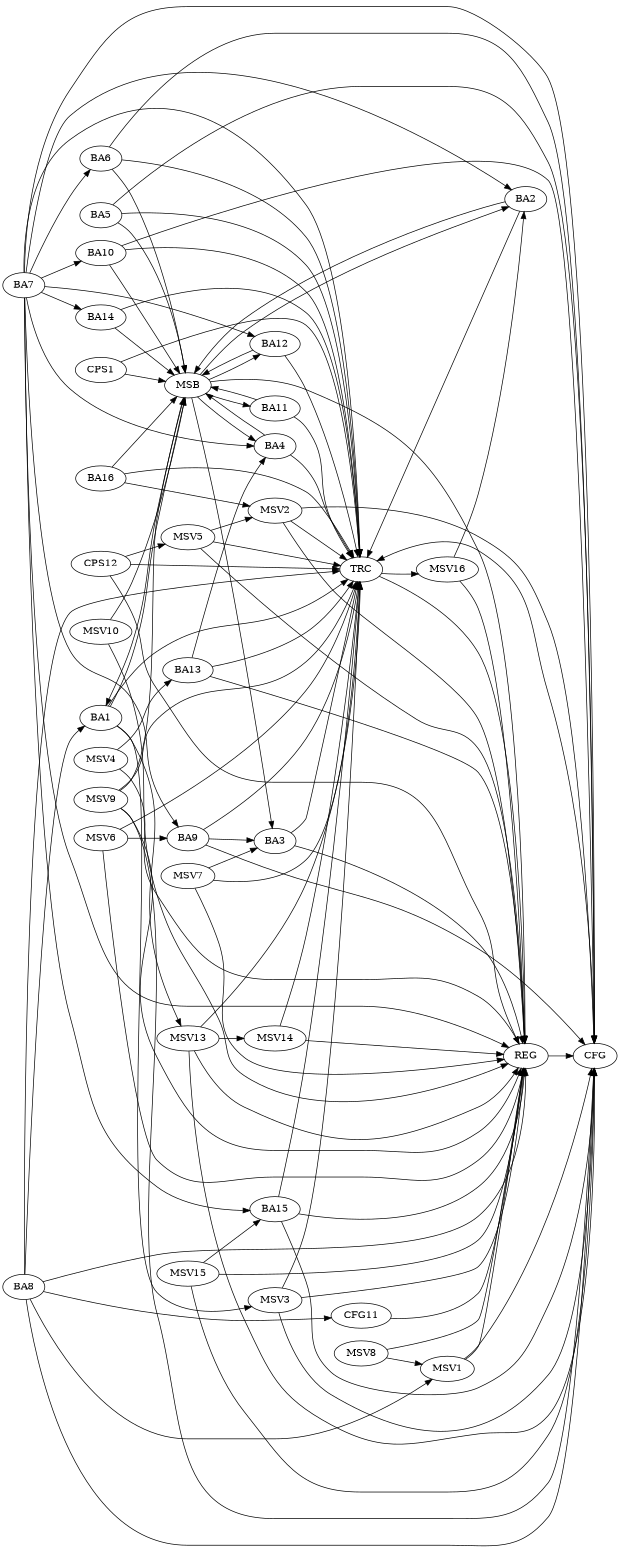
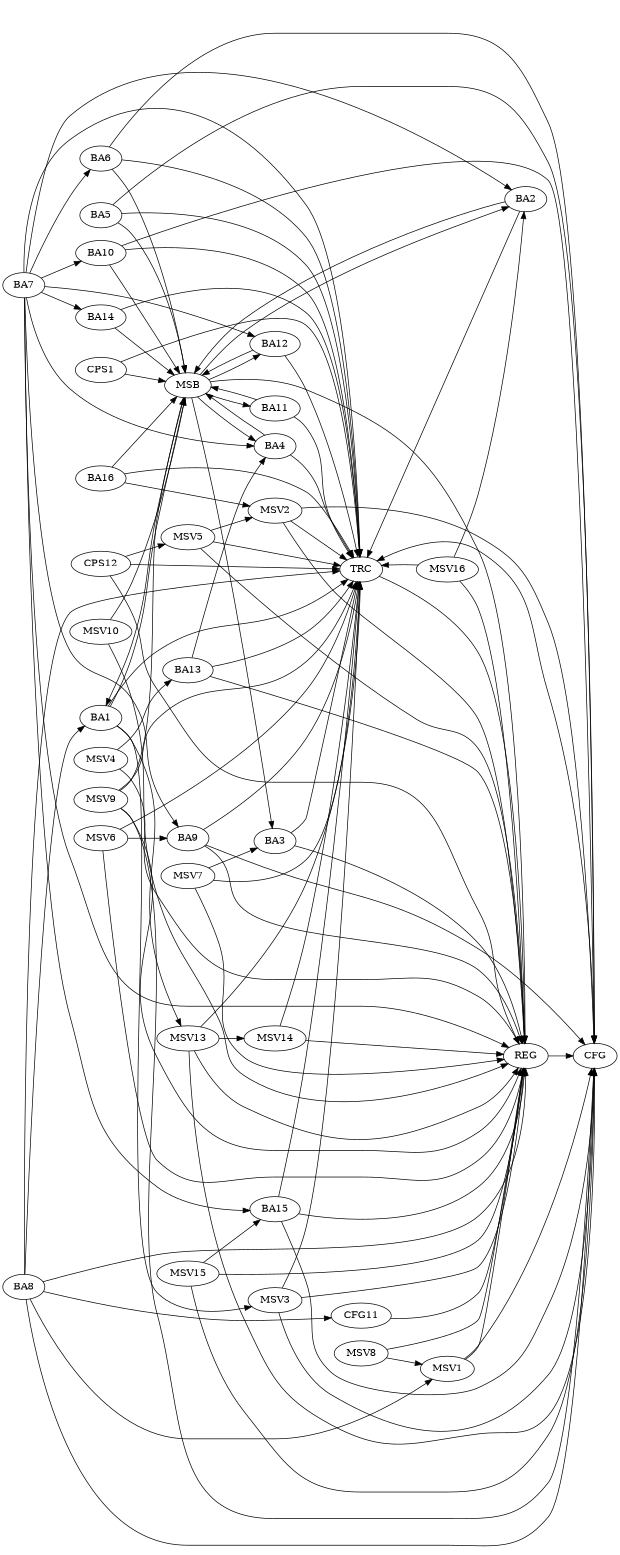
(569, 191) -> none
(396, 574) -> (403, 565)
(228, 839) -> (362, 940)
